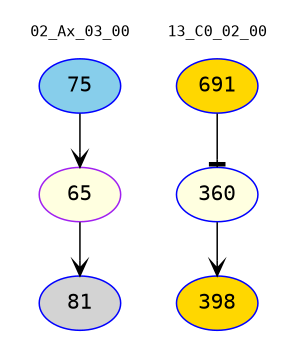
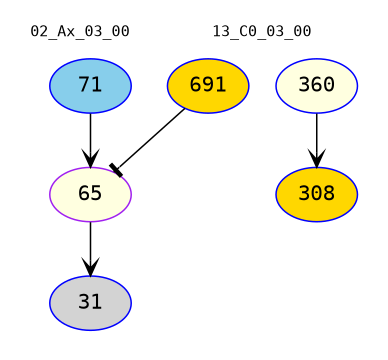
(218, 32) -> (262, 32)
(80, 86) -> (90, 86)
(217, 137) -> (165, 126)
(80, 303) -> (90, 303)
(217, 303) -> (317, 195)
